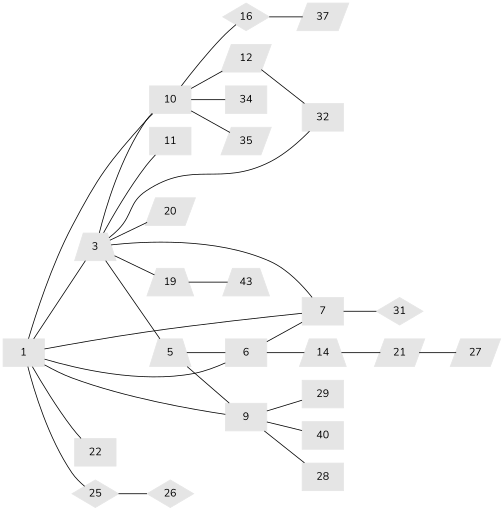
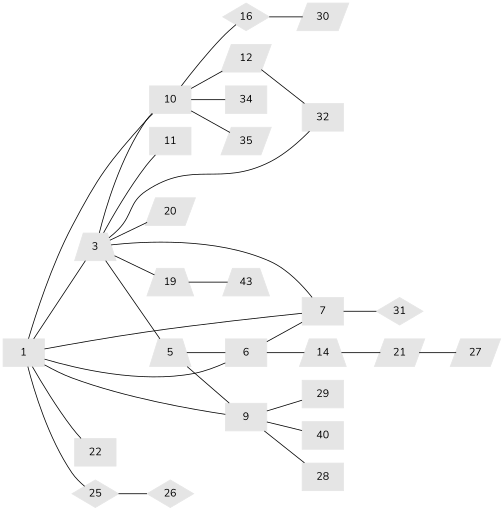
(323, 17) -> (323, 17)
